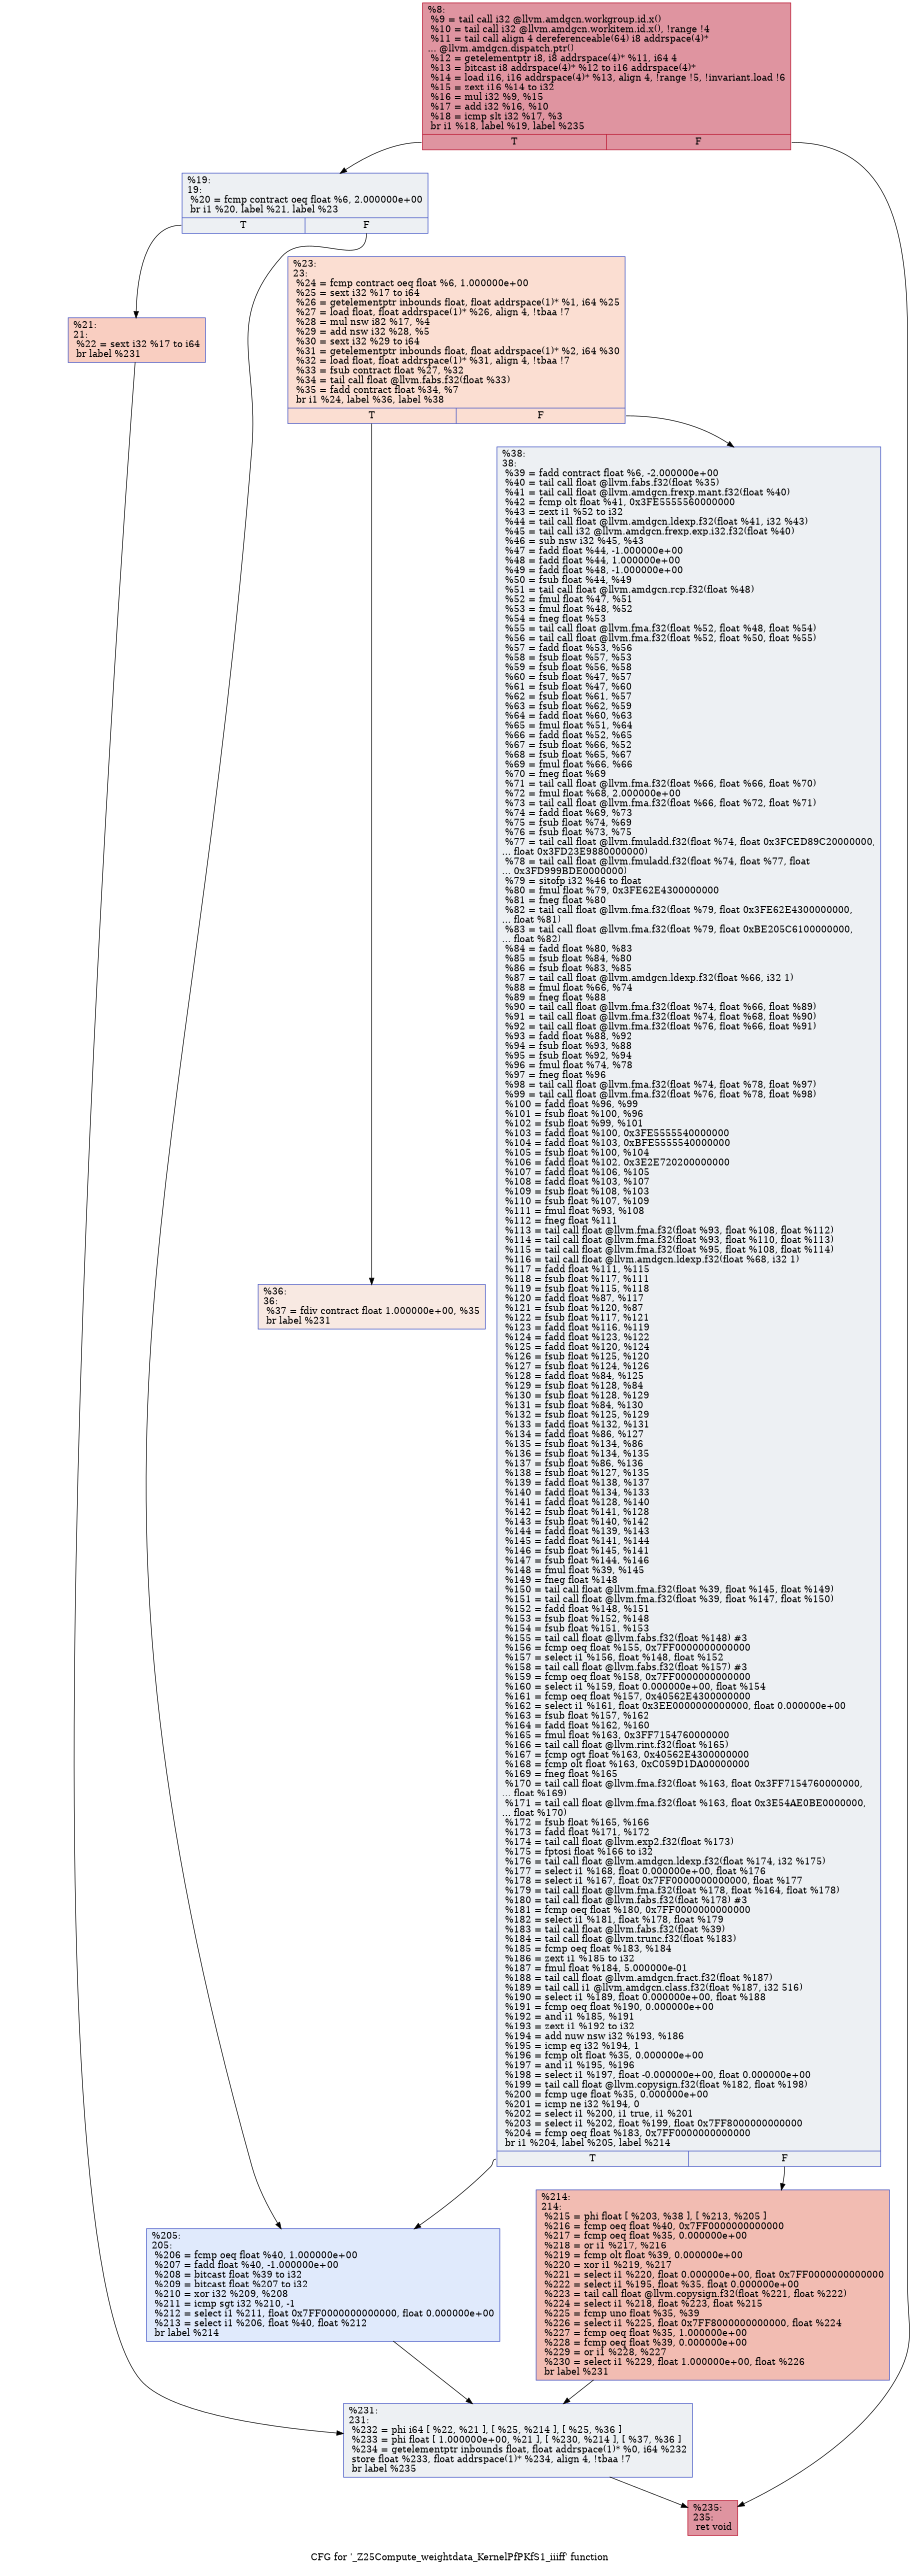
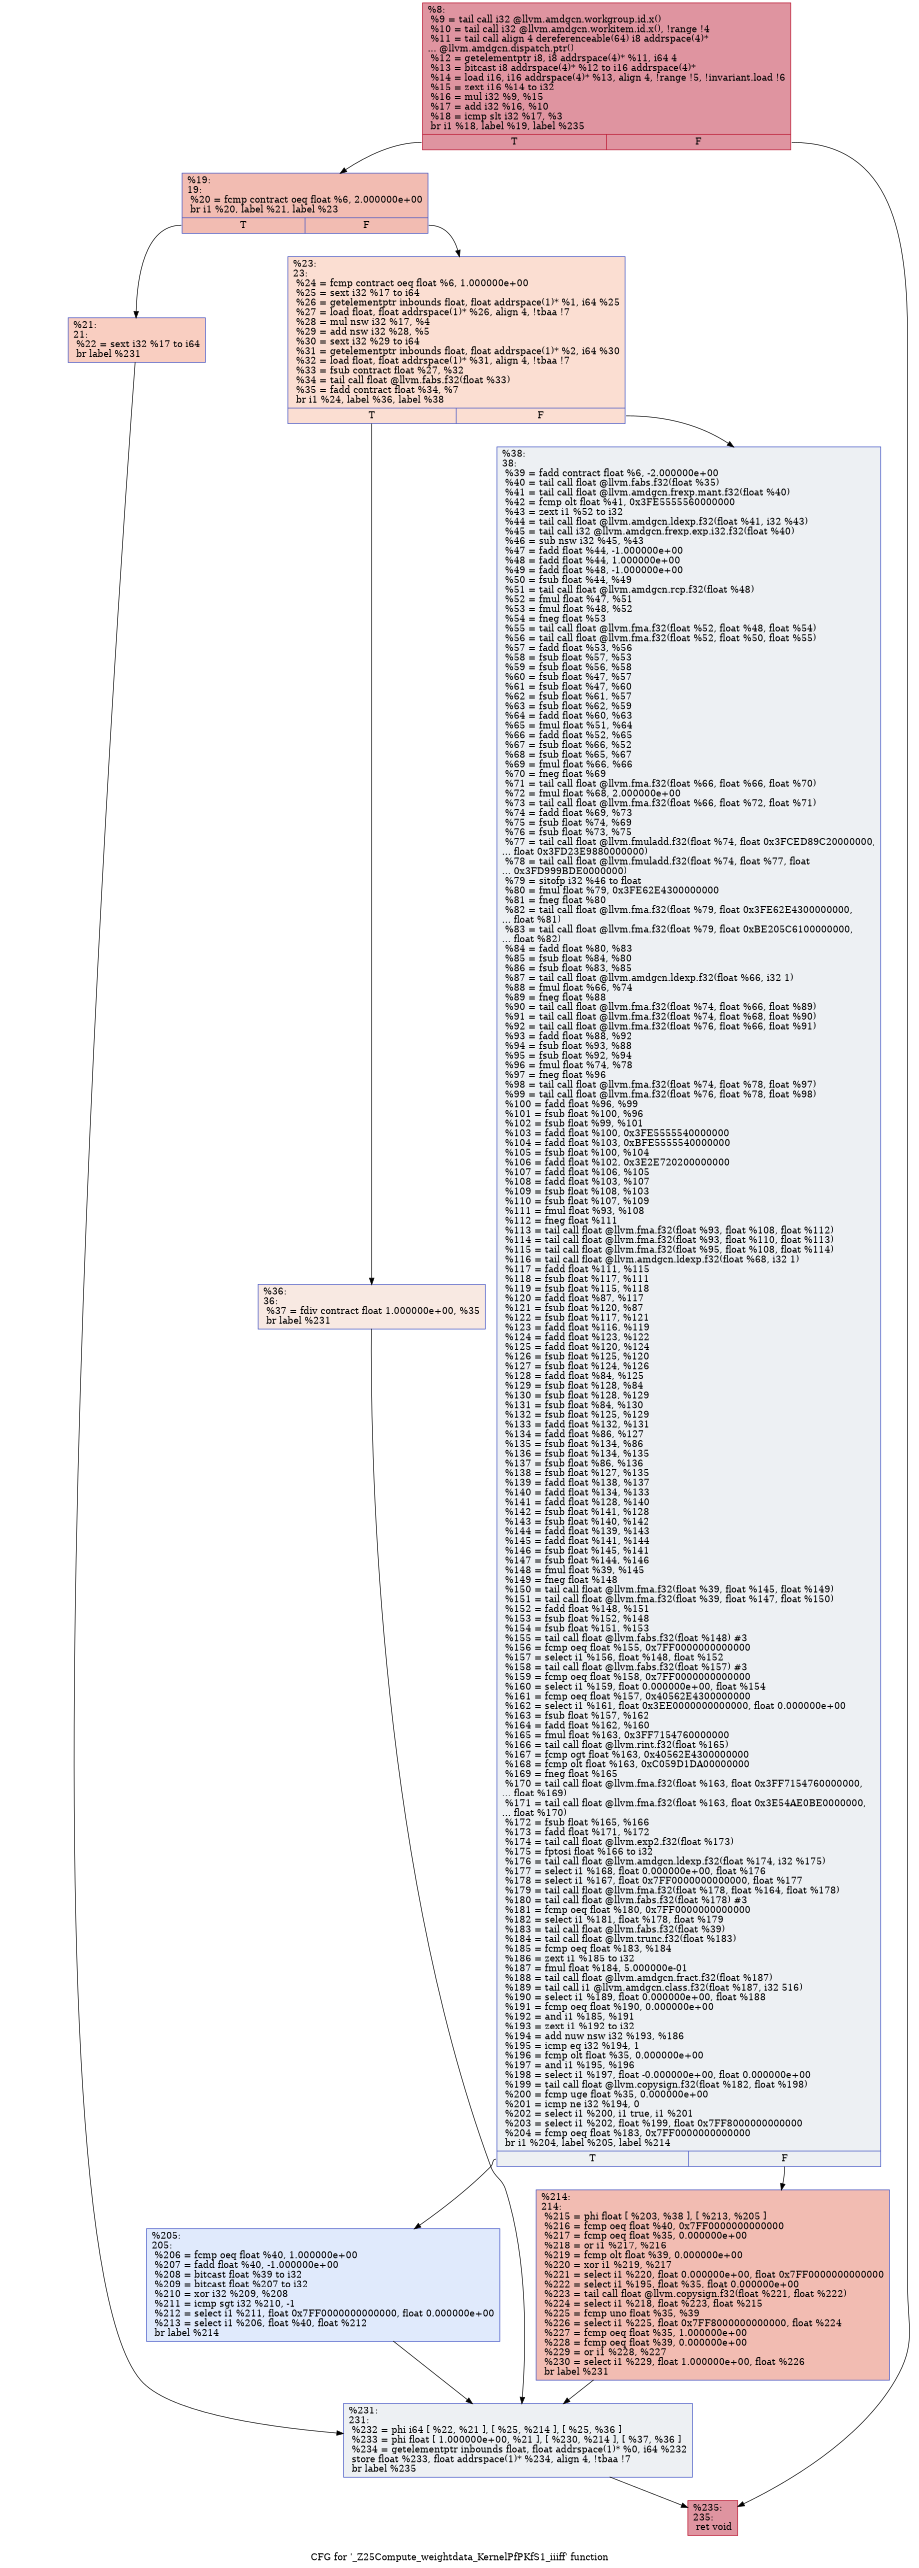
(305, 203) -> (305, 203)
(362, 322) -> (362, 322)
(166, 1192) -> (448, 233)
none -> (415, 1870)
